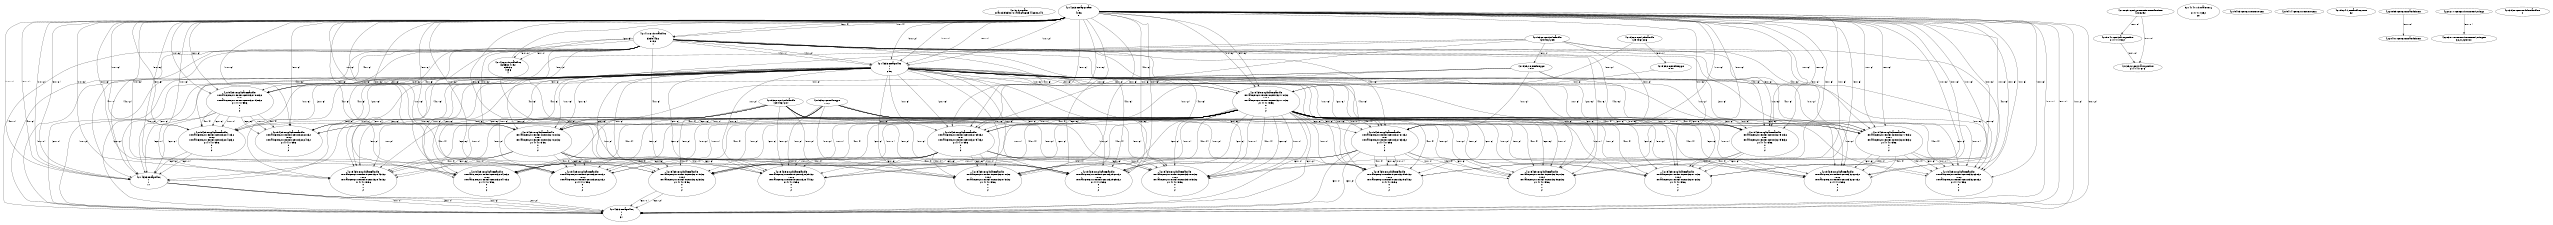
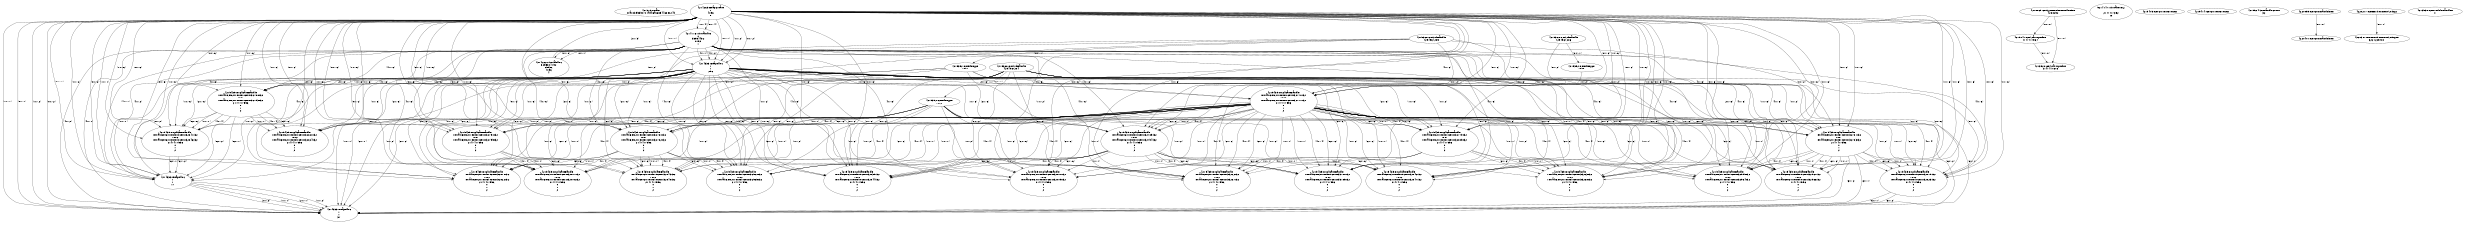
none -> (975, 85)
